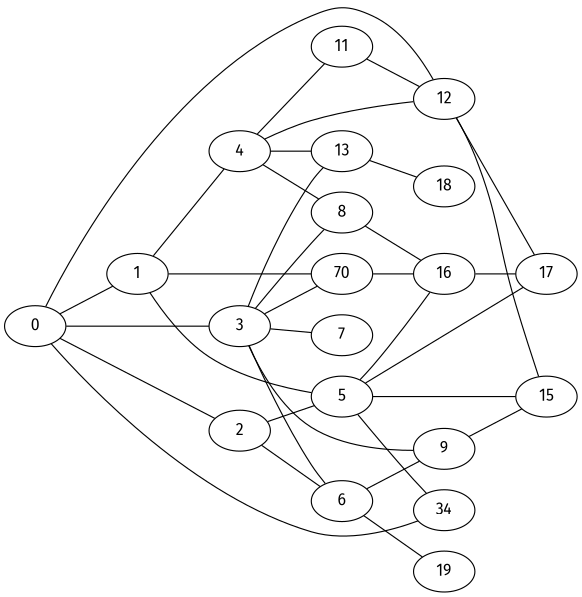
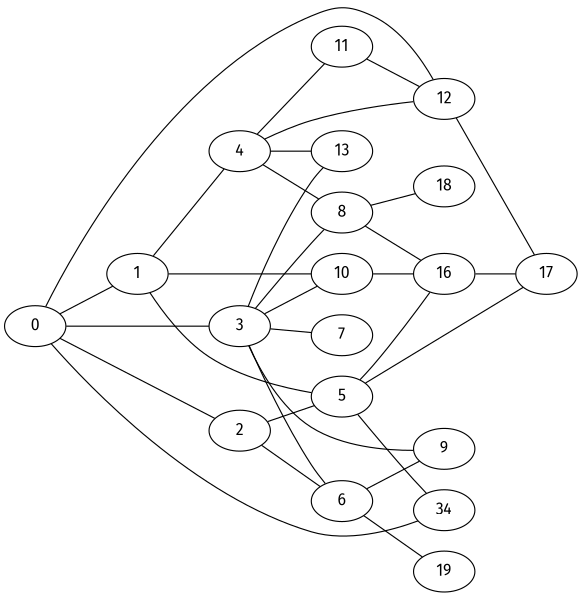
(393, 169) -> (393, 199)
(342, 274) -> (342, 274)
(546, 397) -> none
